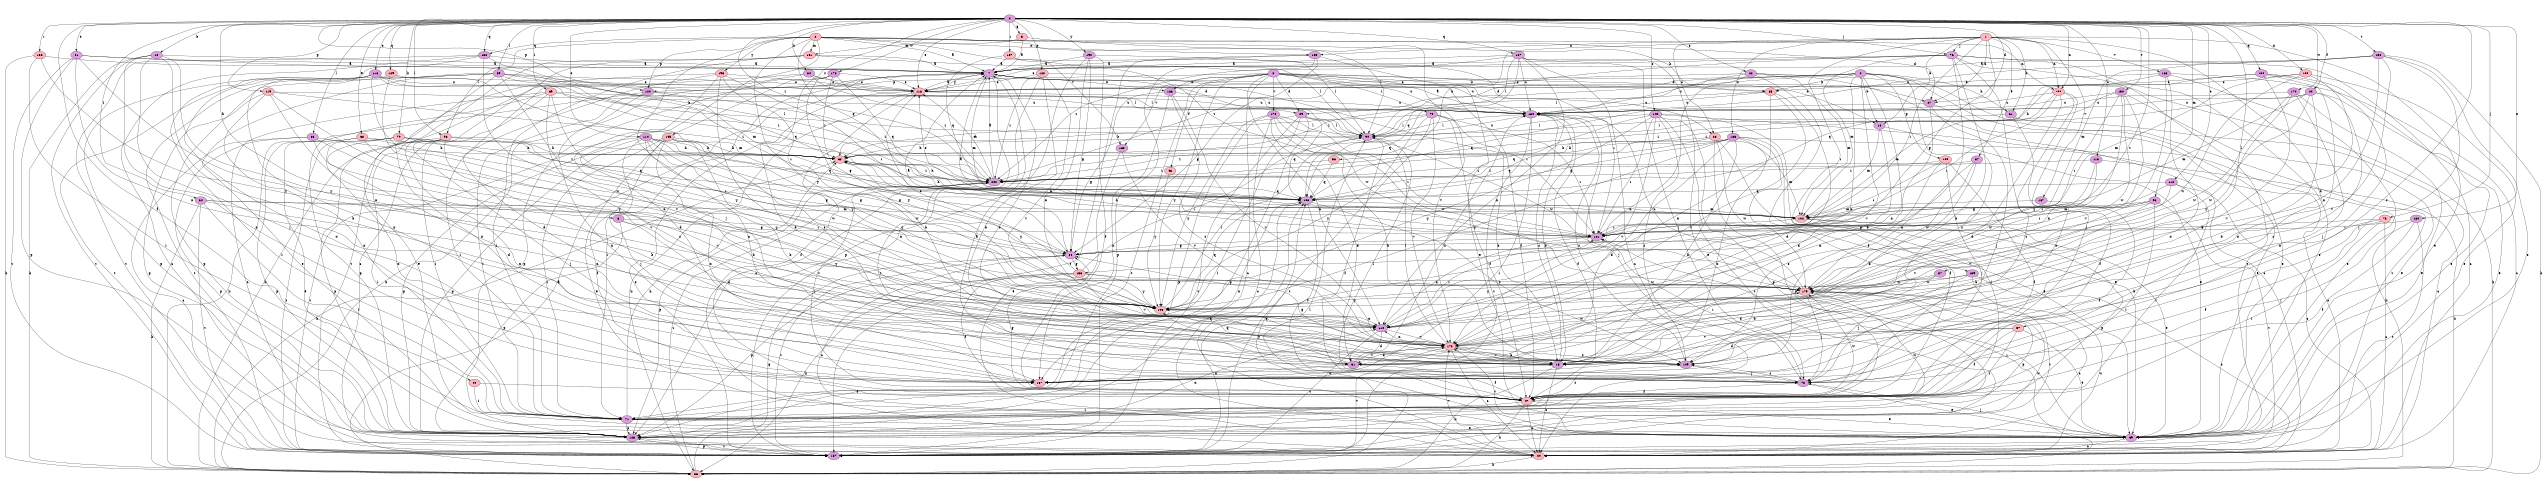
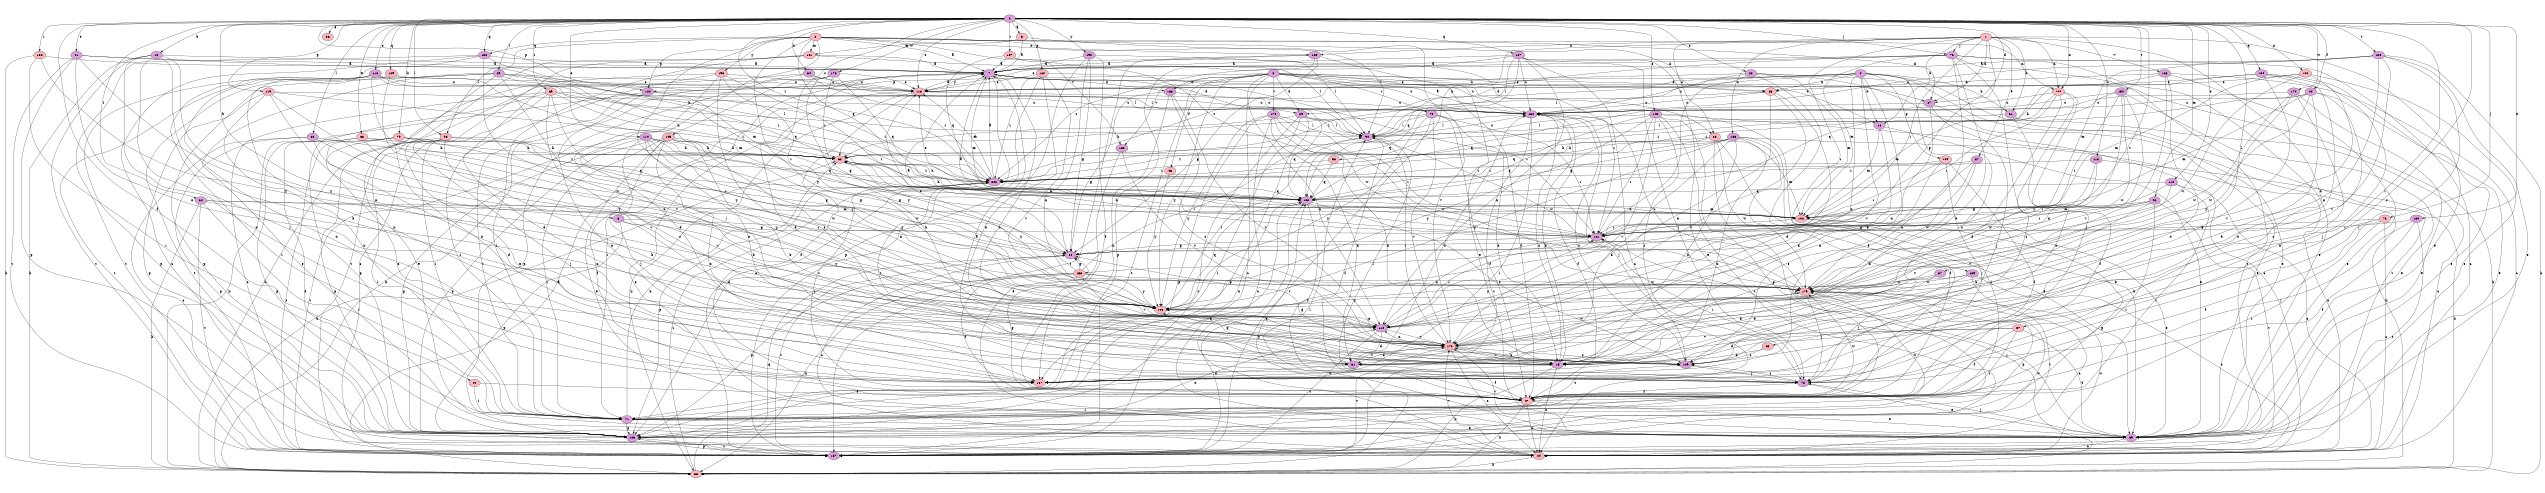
none -> (328, 37)
(1104, 140) -> (692, 131)
(2041, 200) -> none
(1075, 263) -> (1079, 264)
none -> (1768, 346)
